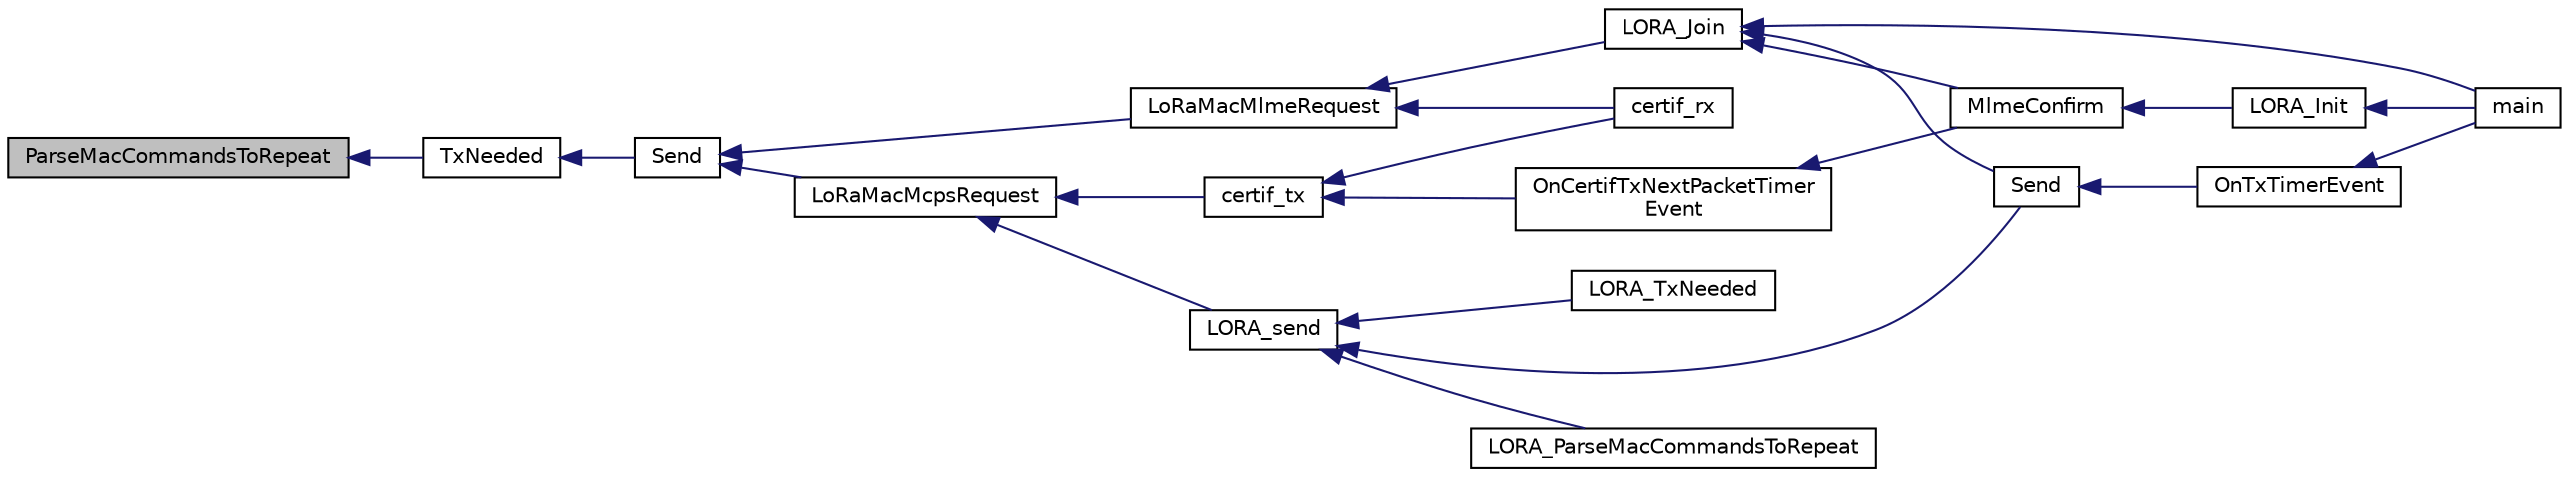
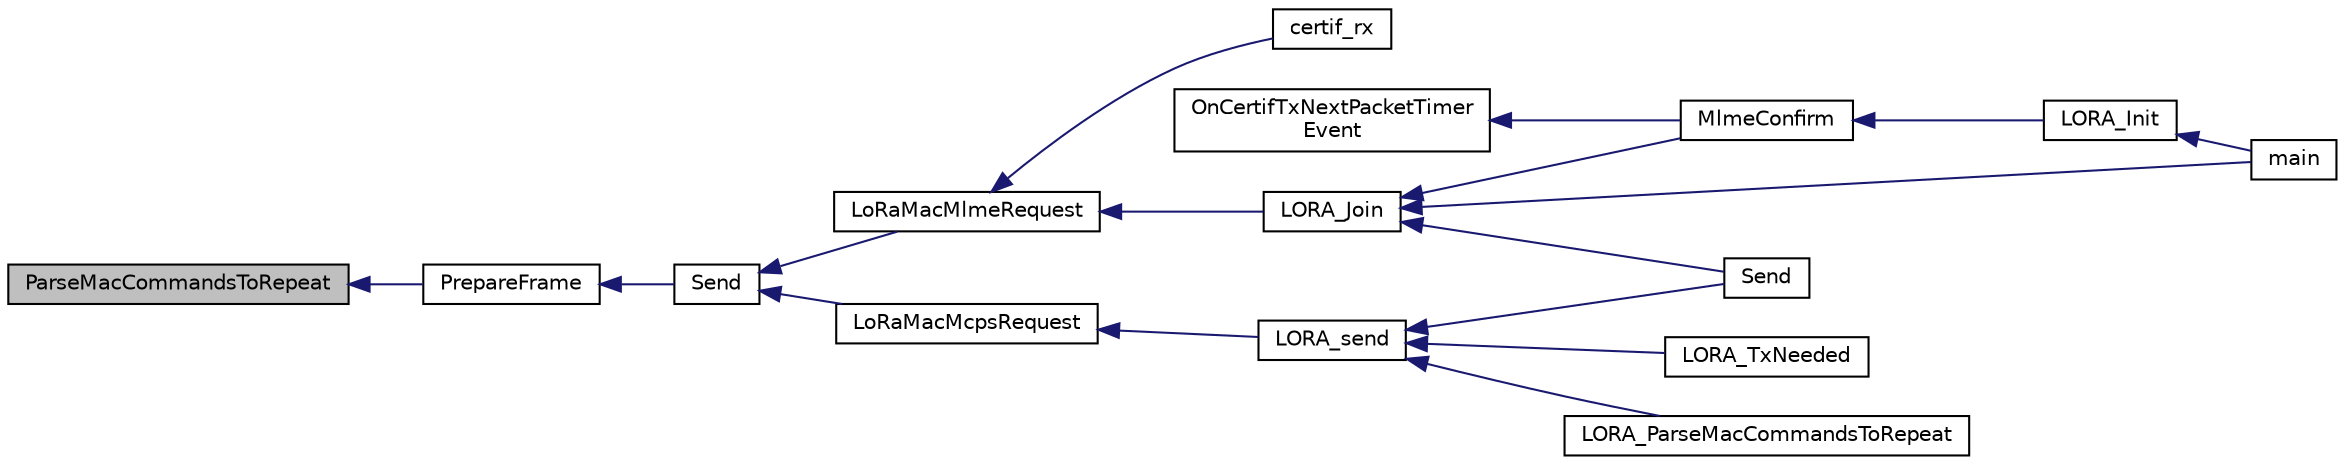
(492, 158) -> (511, 284)
(2299, 187) -> none
(1264, 197) -> none
